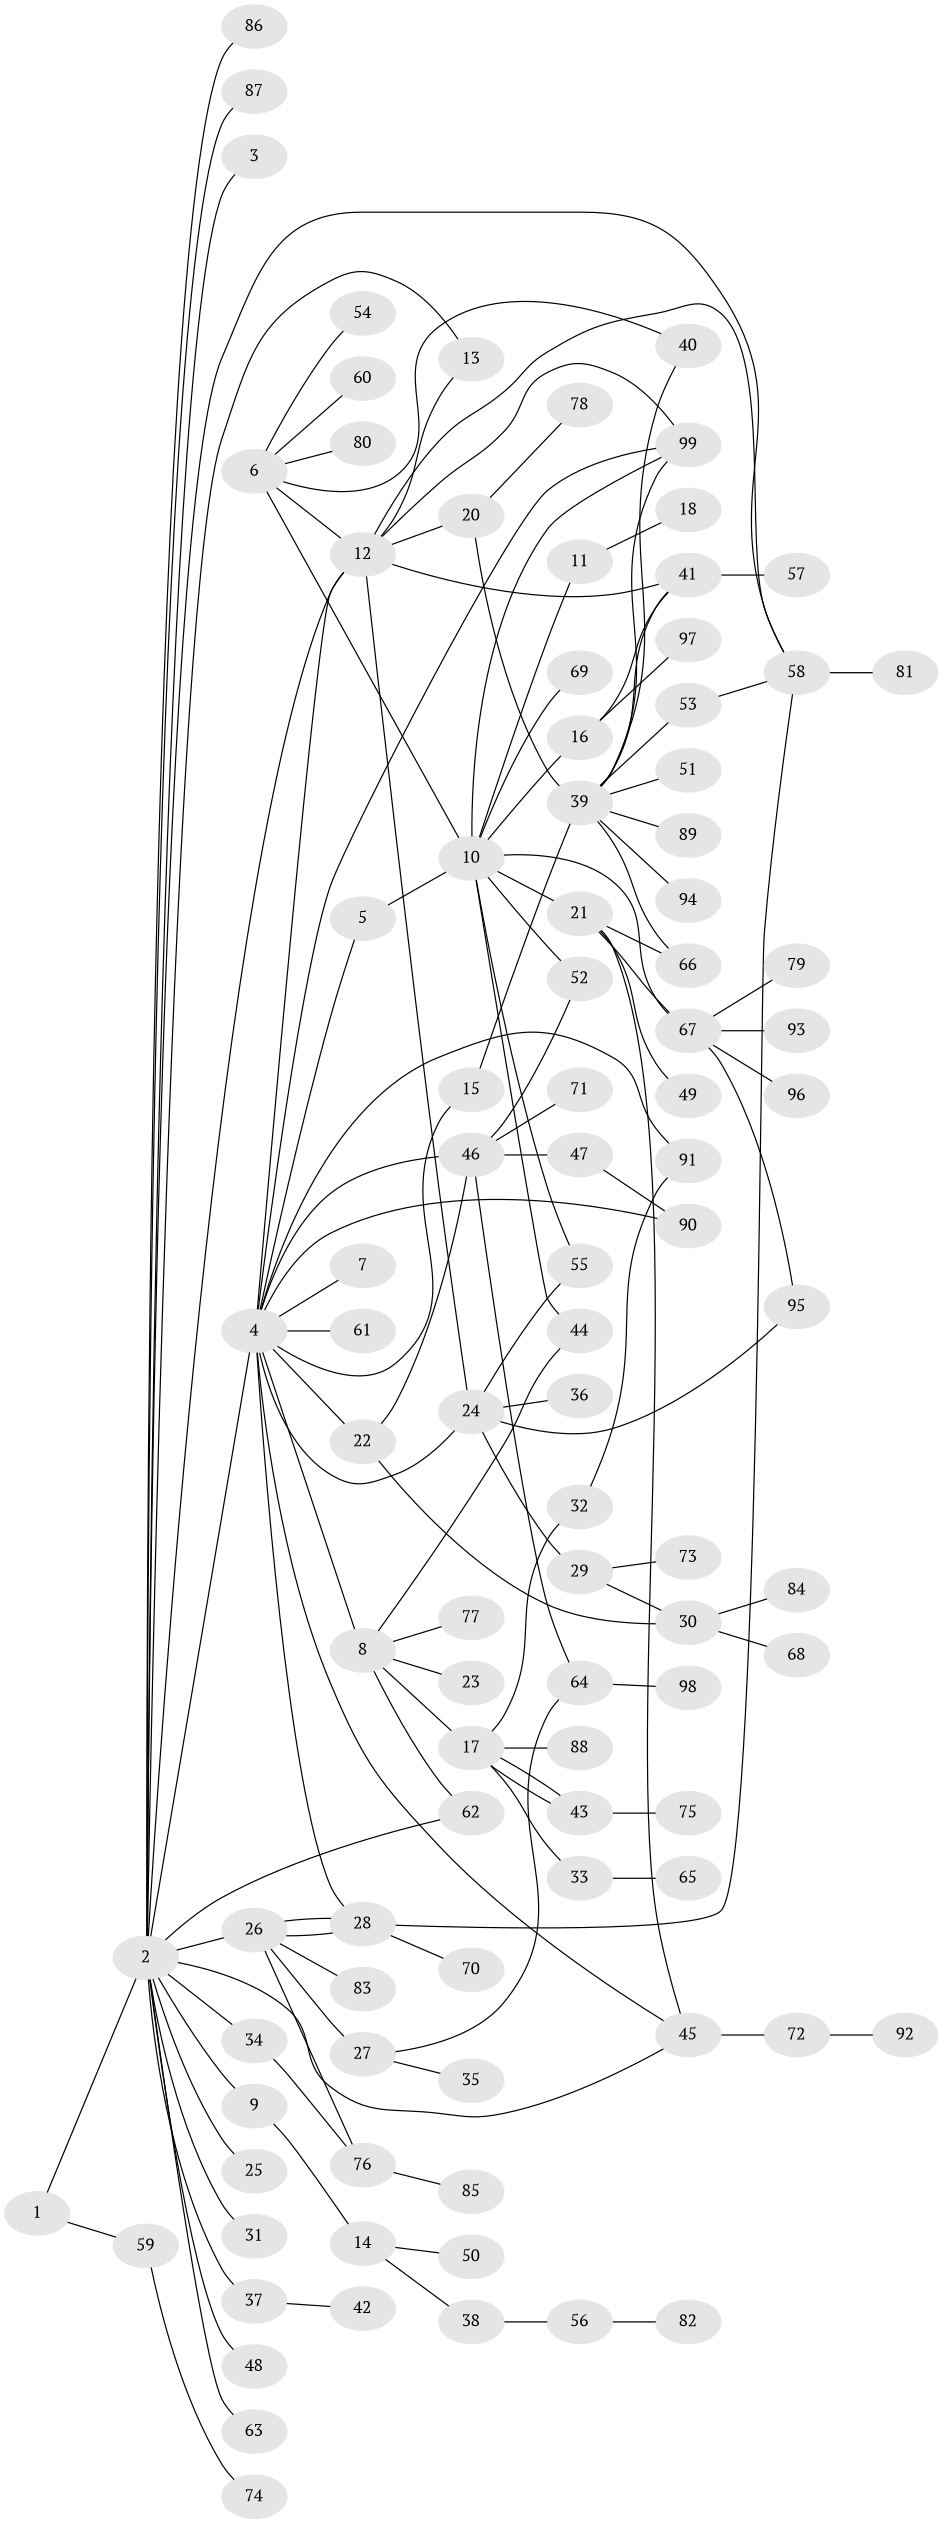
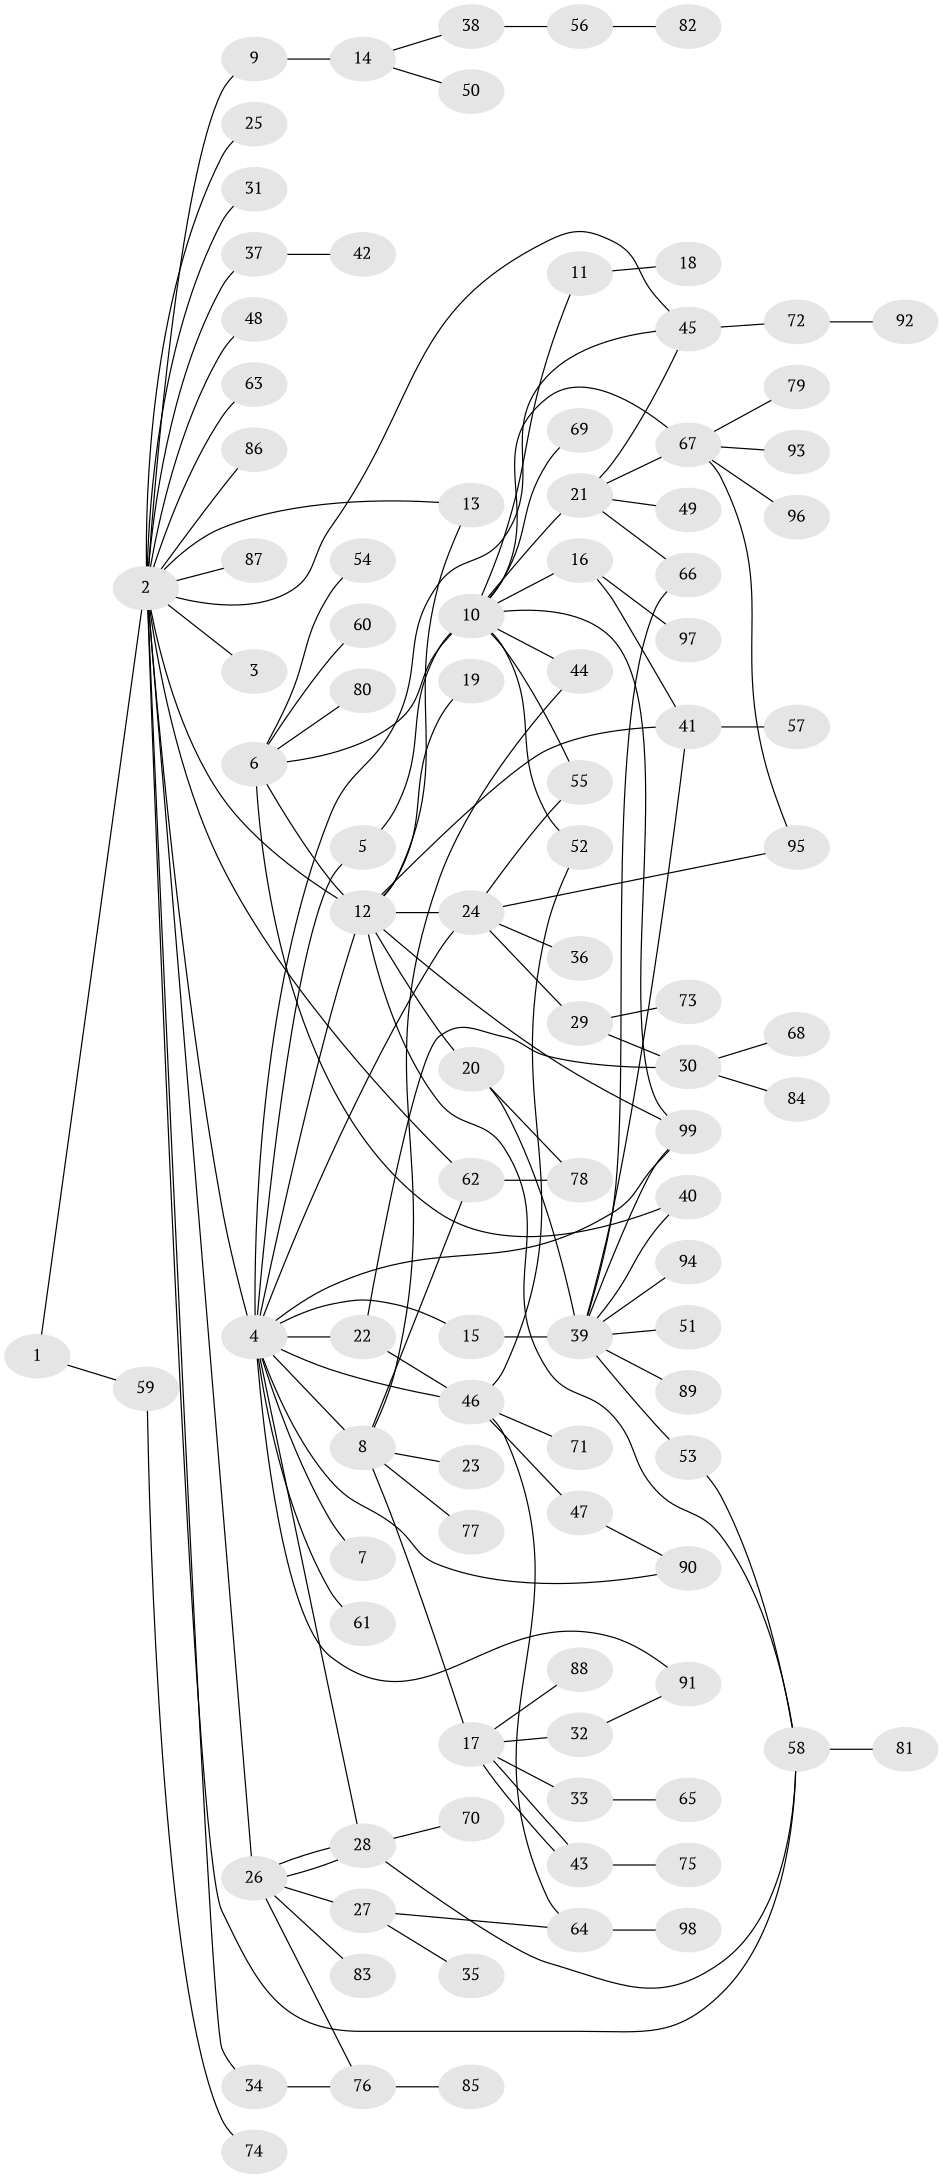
none -> (471, 681)
none -> (528, 1180)
